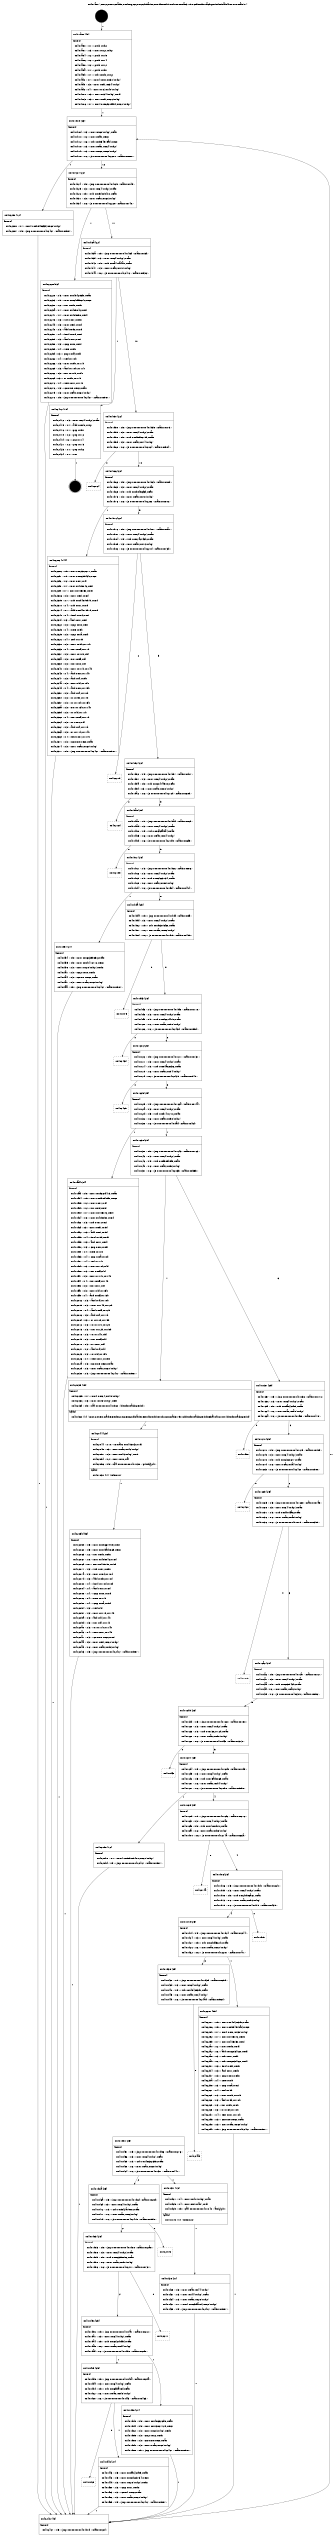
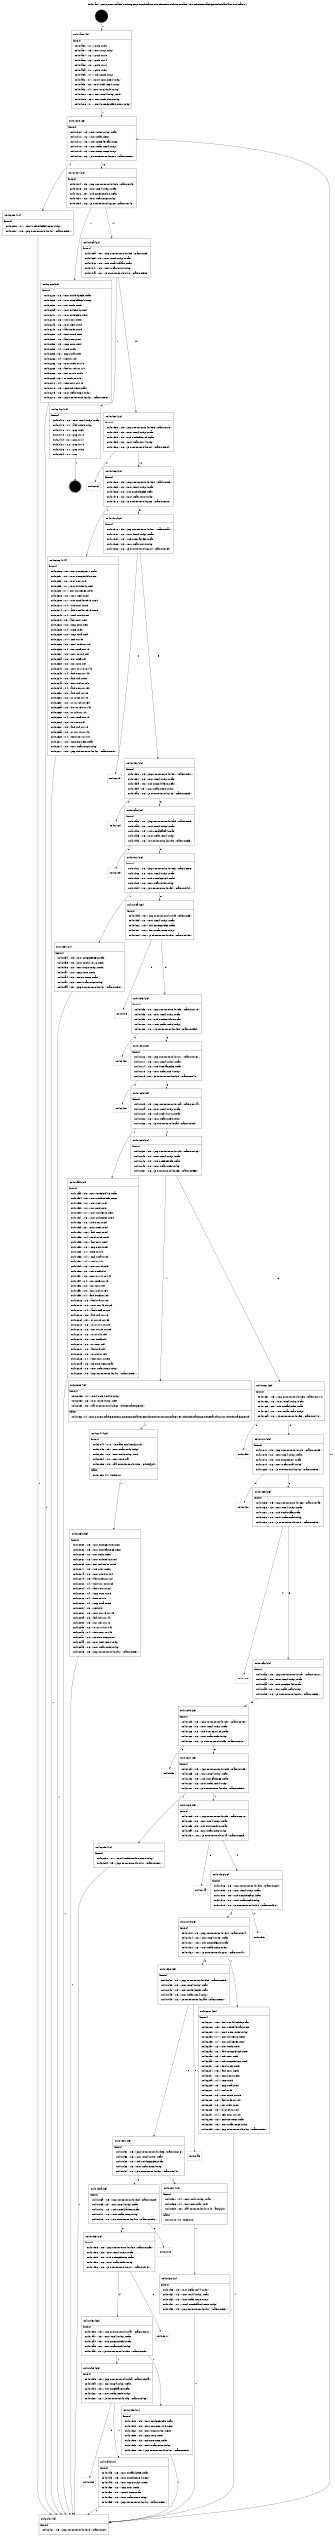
none -> (171, 2070)
